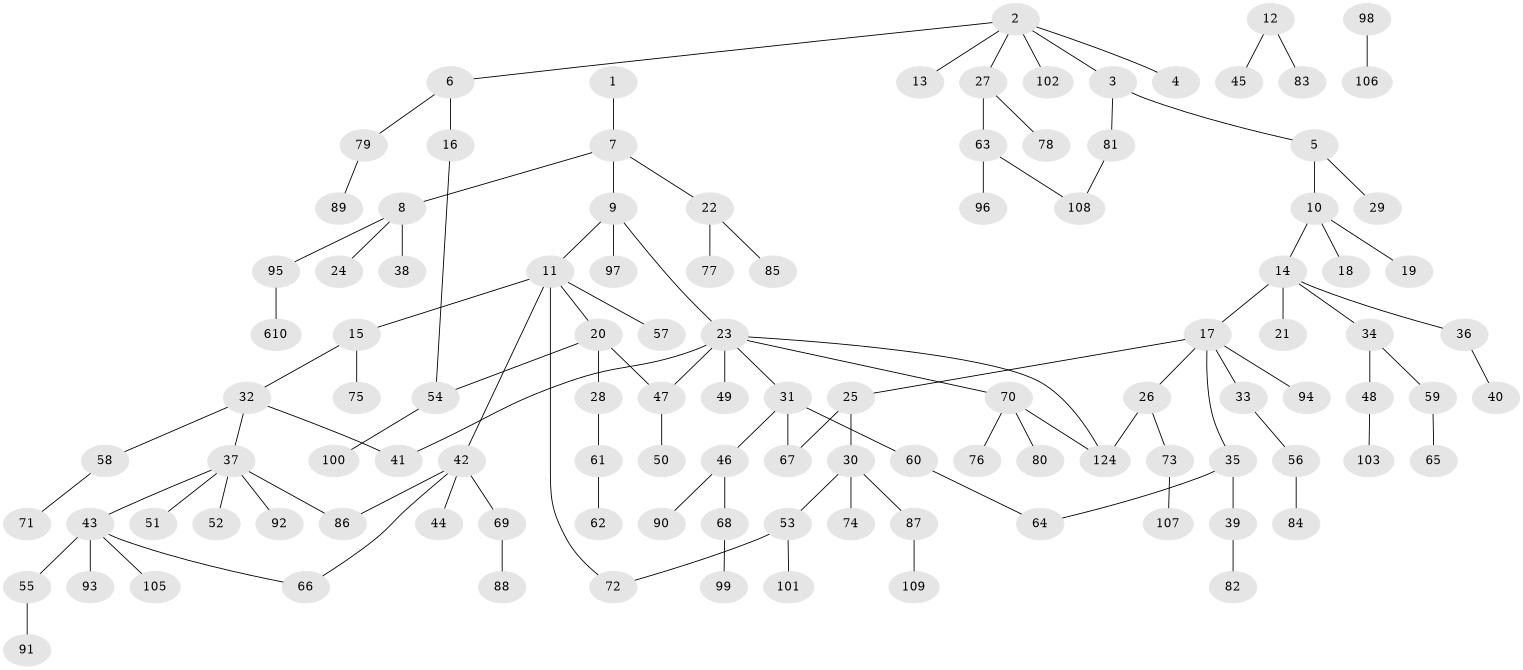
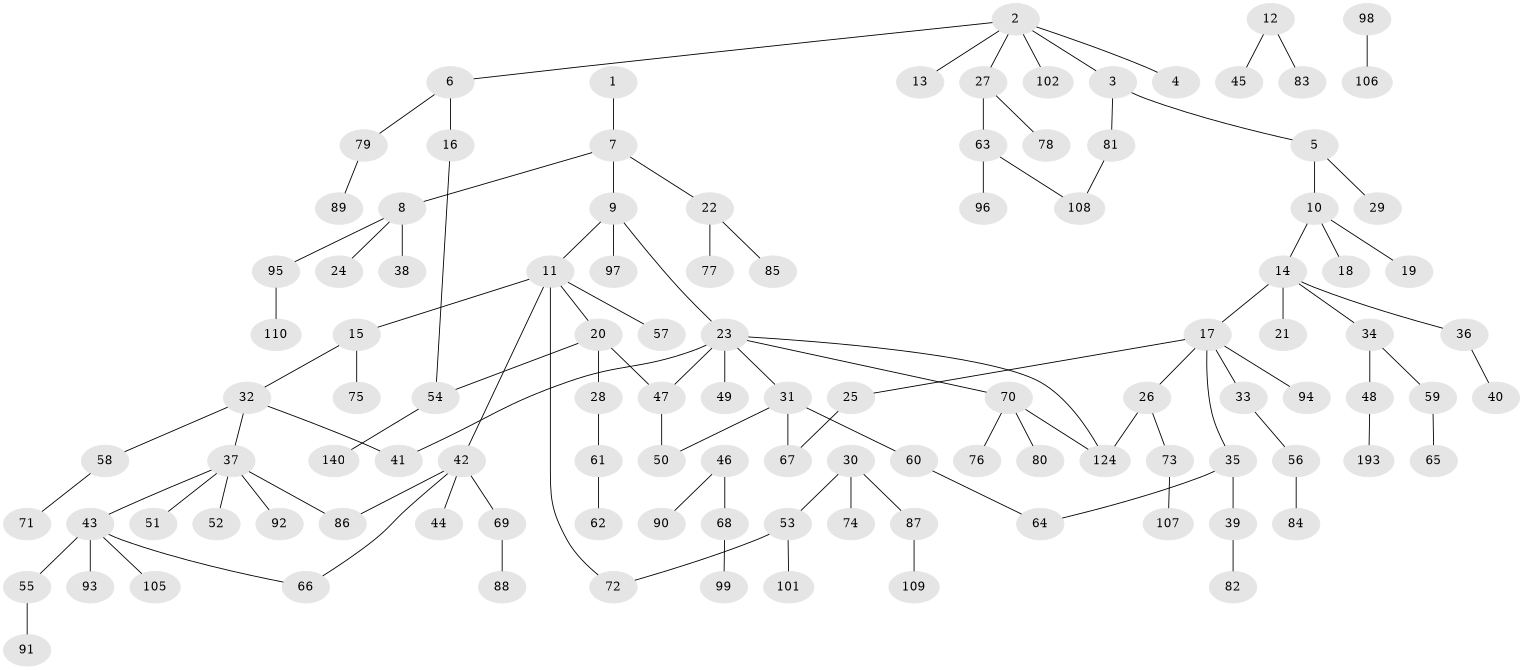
(276, 335) -> (276, 335)
(851, 423) -> none
(756, 429) -> (725, 429)
(334, 461) -> (334, 461)
(1369, 461) -> (1369, 461)
